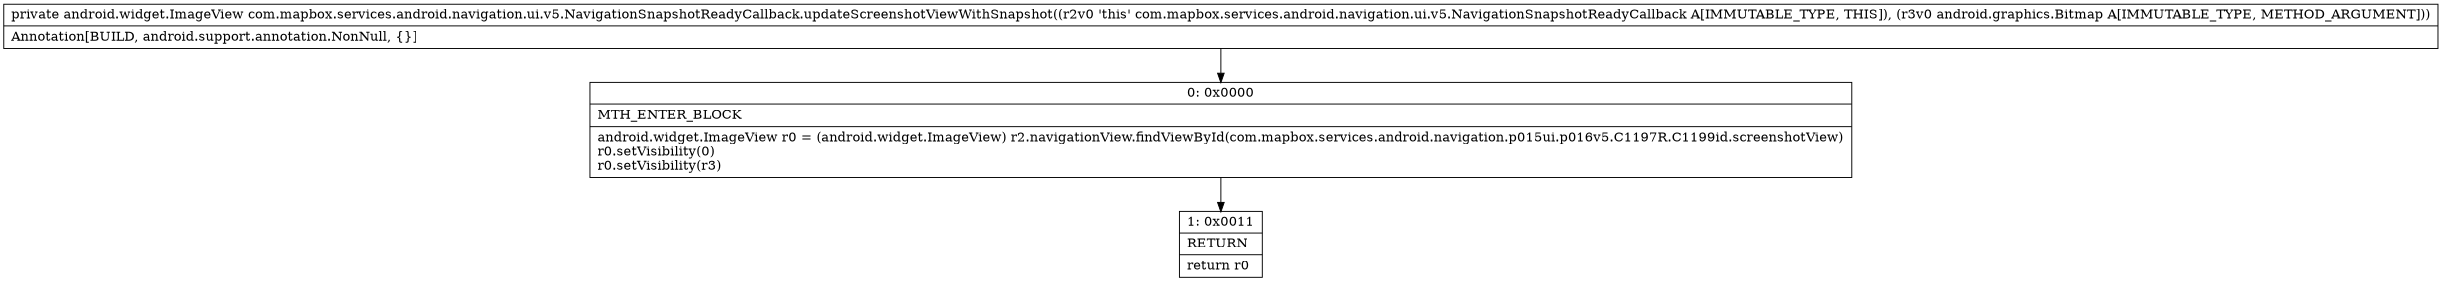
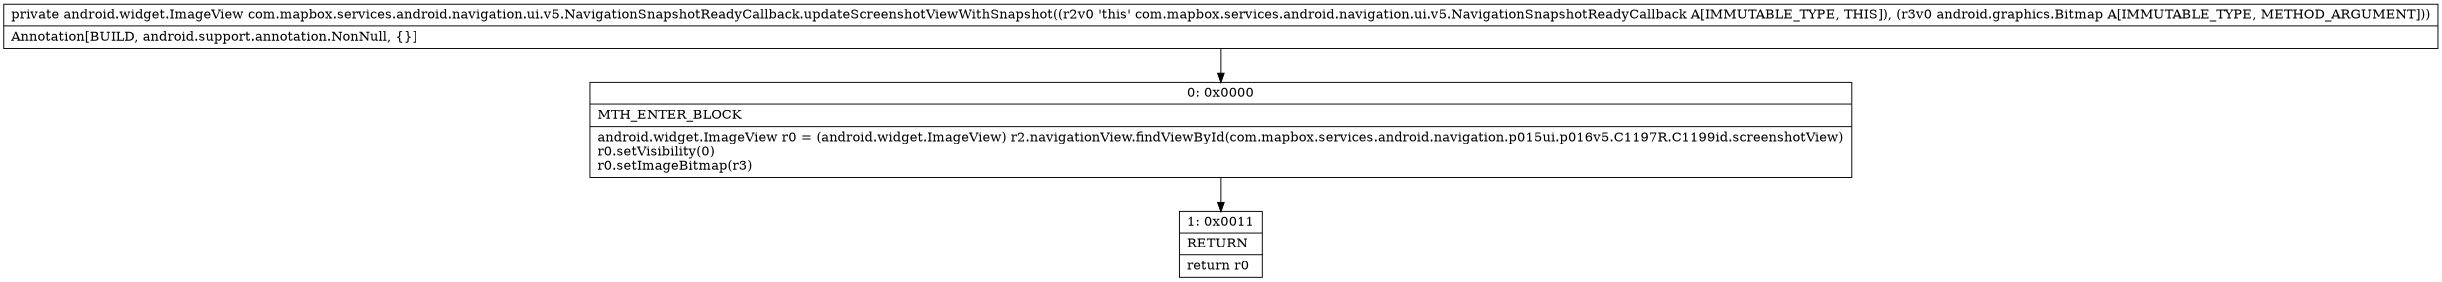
(660, 166) -> (675, 166)
